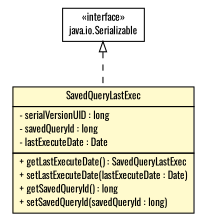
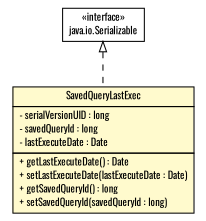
(103, 162) -> (74, 162)
